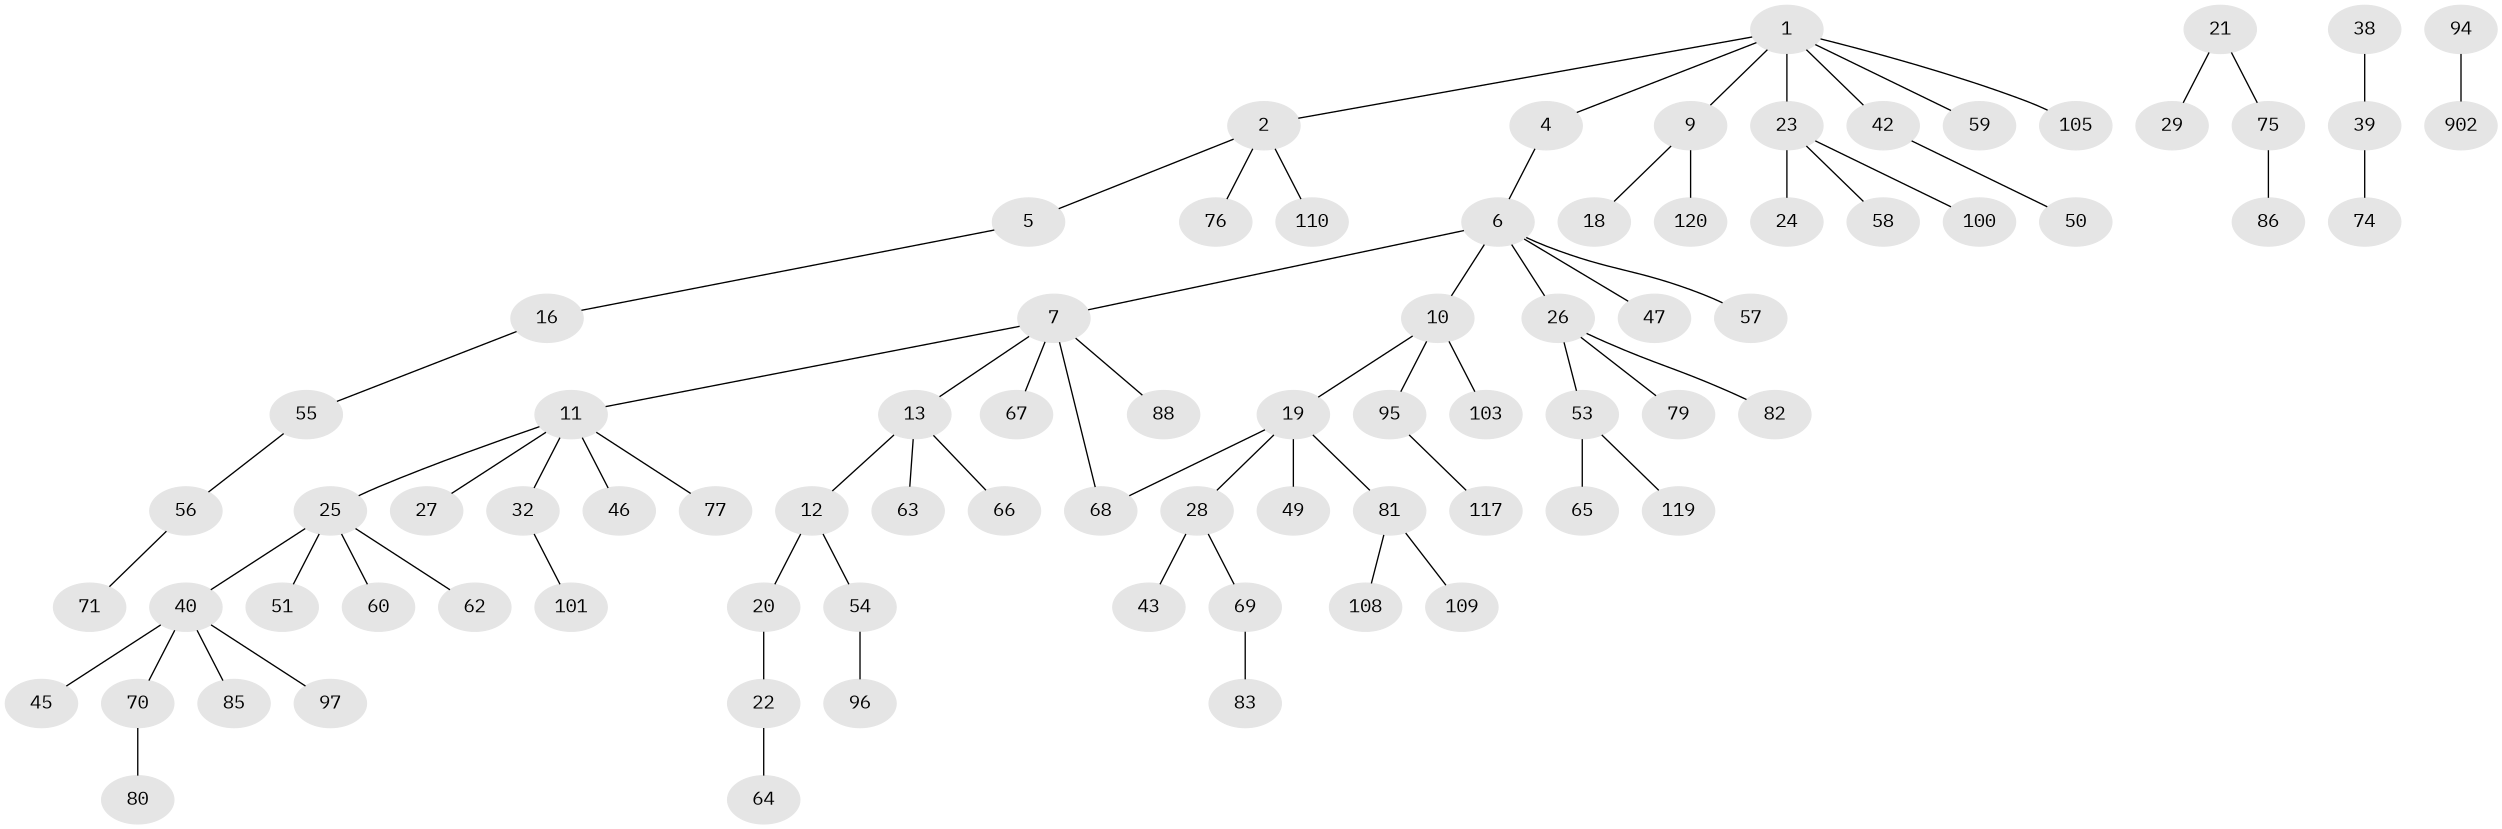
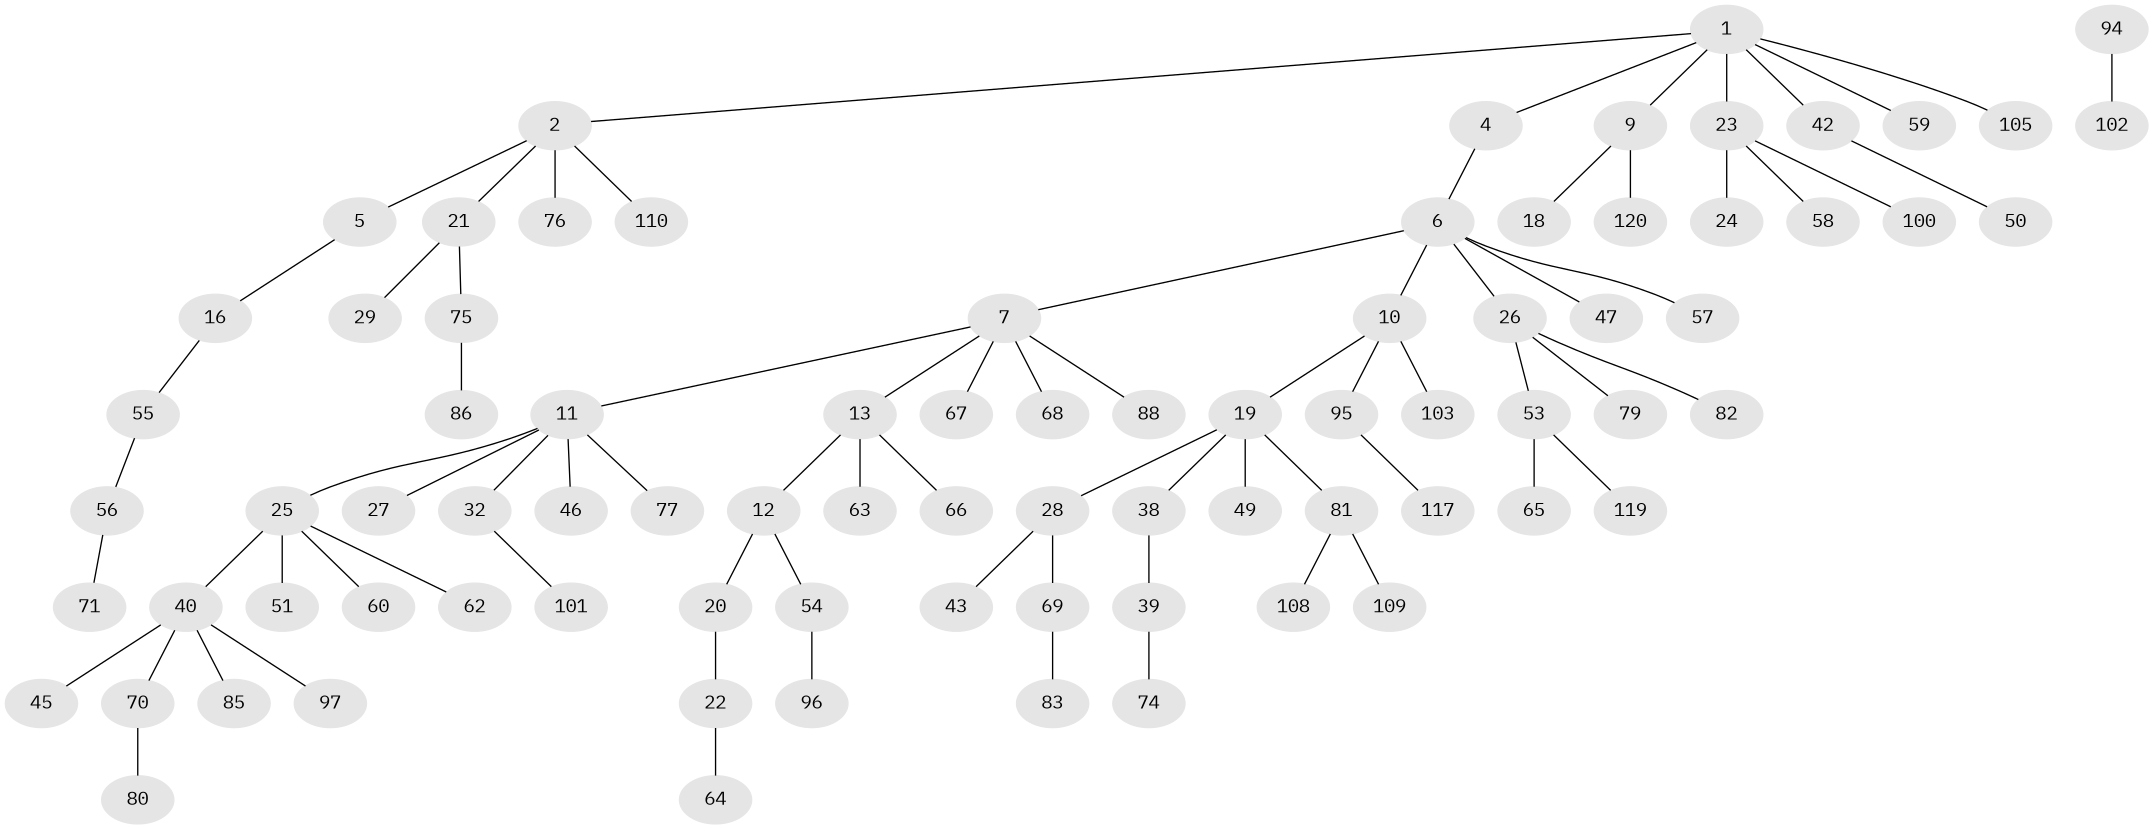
(2461, 126) -> (2112, 126)
none -> (507, 174)
(1197, 463) -> (1197, 463)
